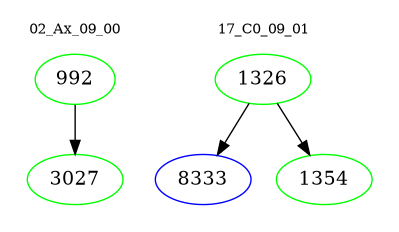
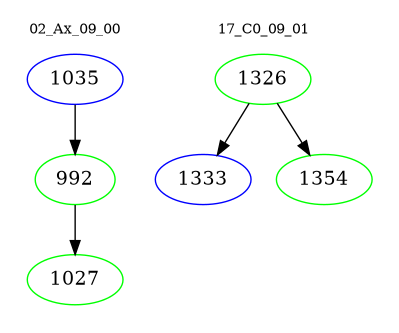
none -> (75, 79)
(75, 180) -> (75, 280)
(203, 180) -> (203, 180)
